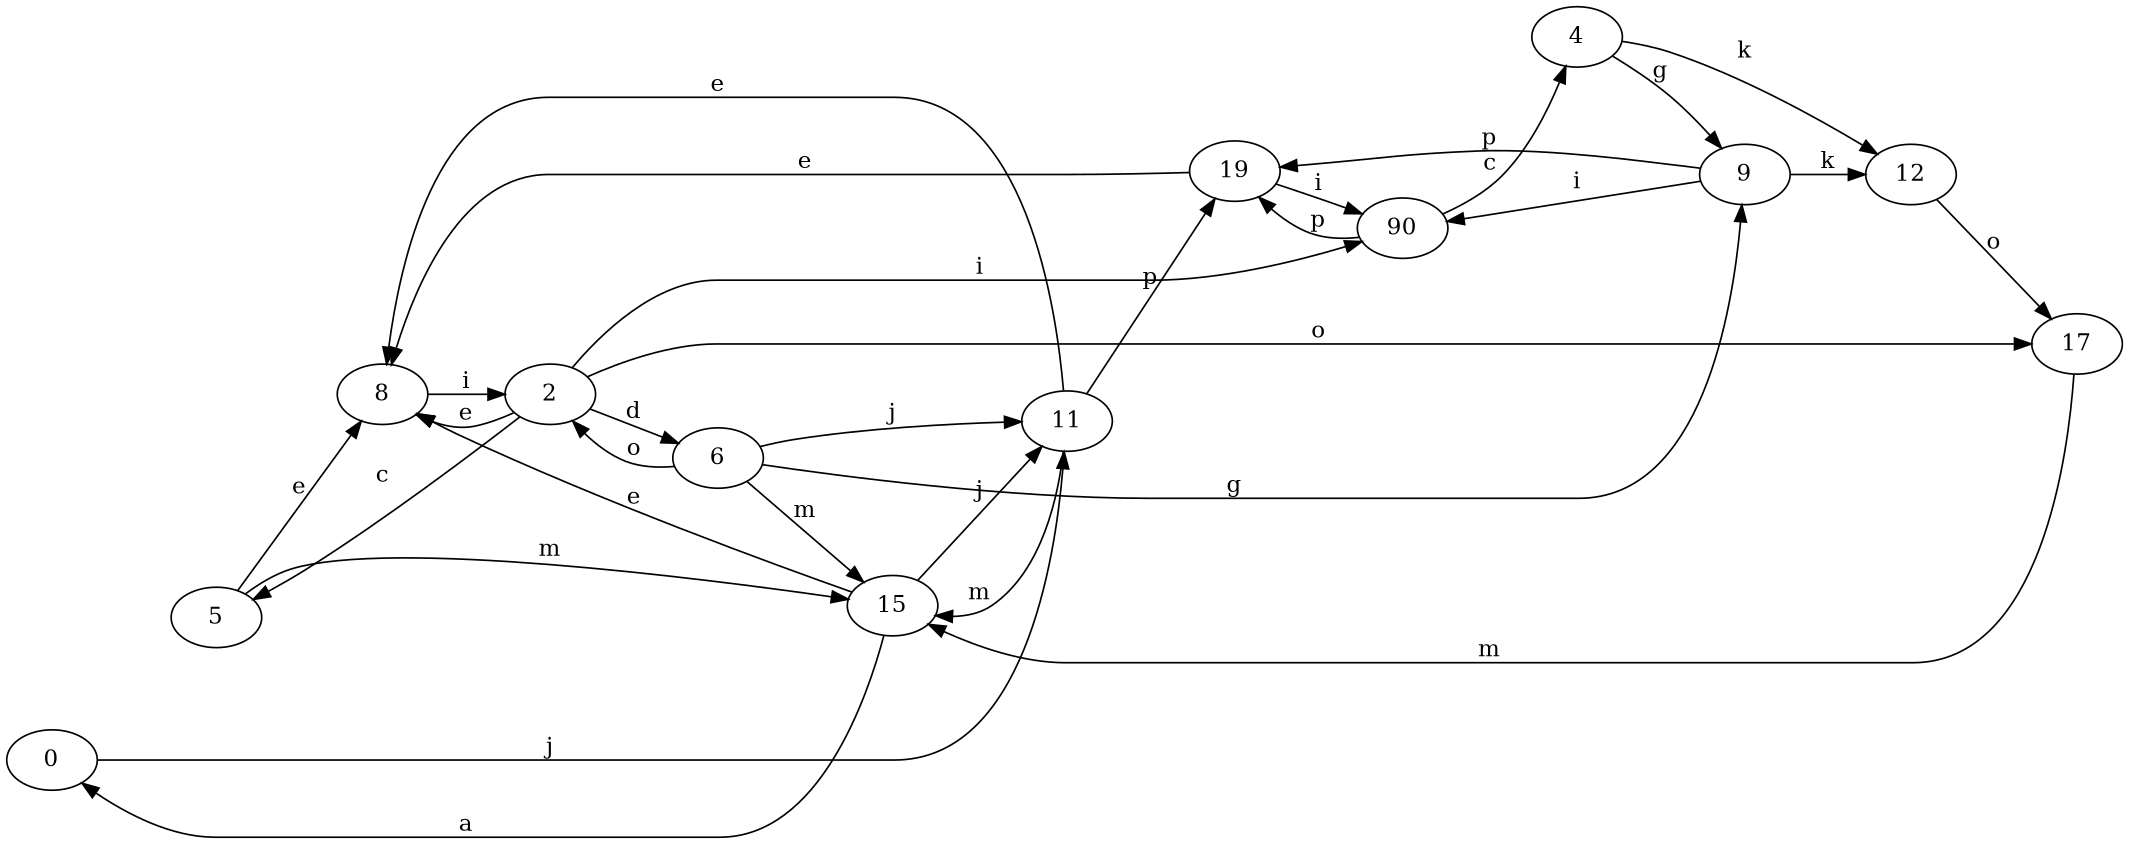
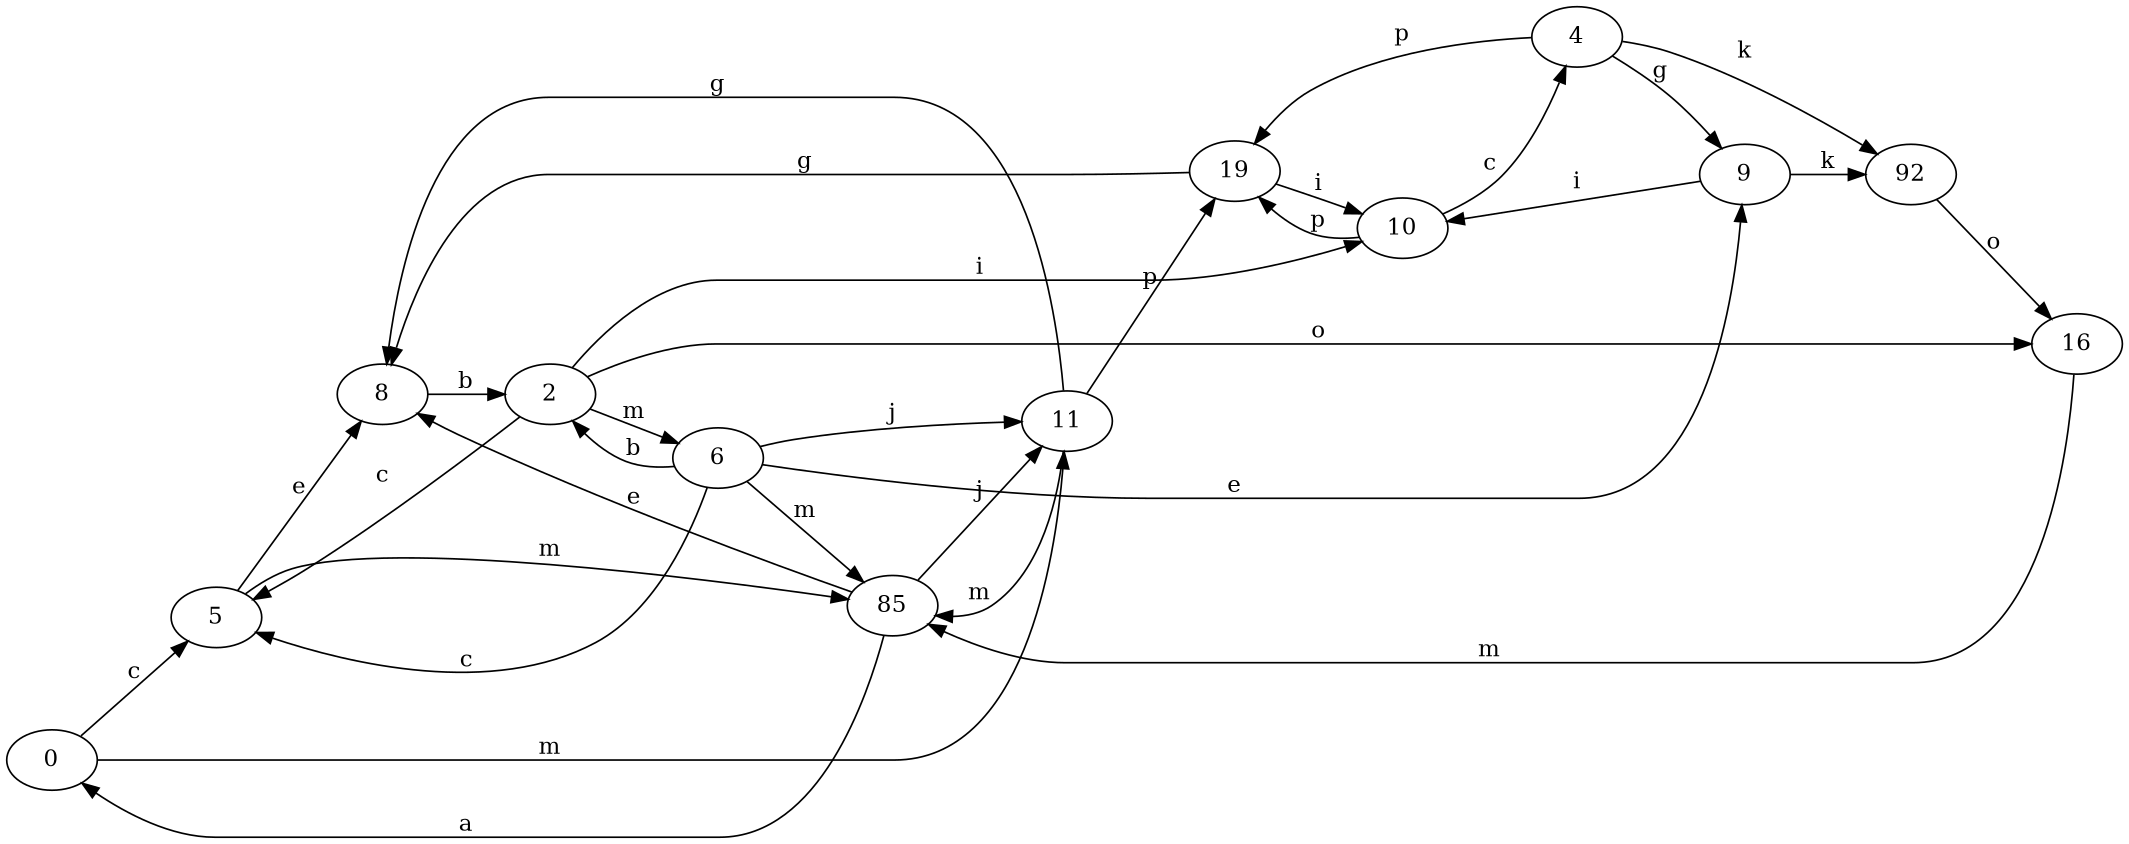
(718, 85) -> (718, 85)
(1499, 151) -> (1389, 59)
(805, 162) -> (805, 162)
(1911, 174) -> (1911, 174)
(1403, 228) -> (1403, 228)
(2077, 344) -> (2077, 344)
(466, 382) -> (466, 382)
(634, 412) -> (634, 412)
(474, 426) -> none
(634, 449) -> (634, 449)
(1235, 486) -> (1235, 486)
(893, 606) -> (893, 606)
none -> (531, 665)
none -> (128, 694)
(550, 747) -> (550, 747)
